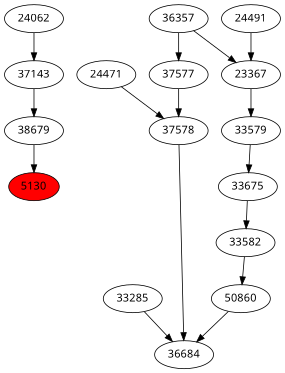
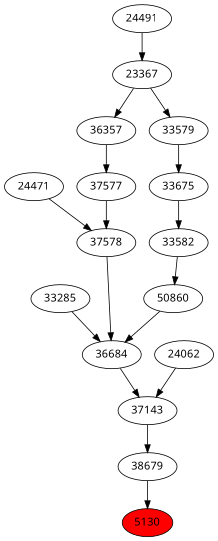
(212, 44) -> (126, 99)
none -> (127, 379)
